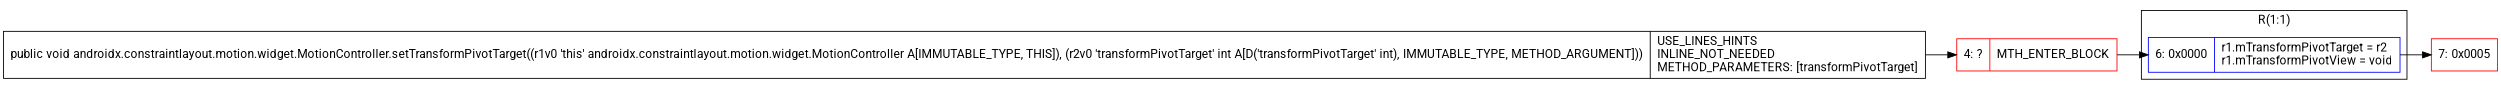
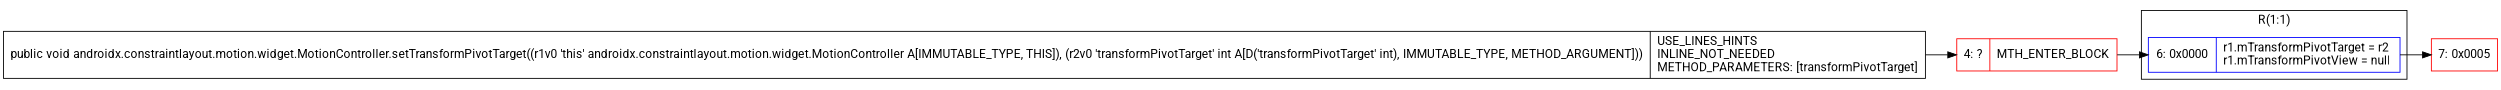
(2307, 61) -> (2307, 61)
